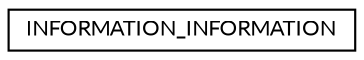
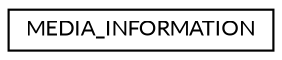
(182, 30) -> (141, 30)
